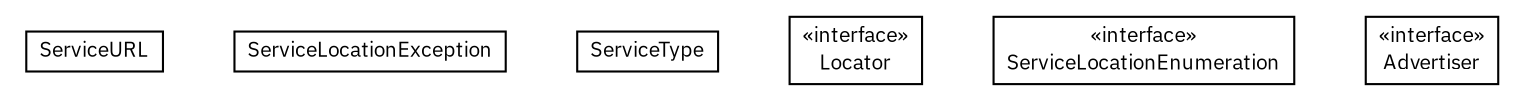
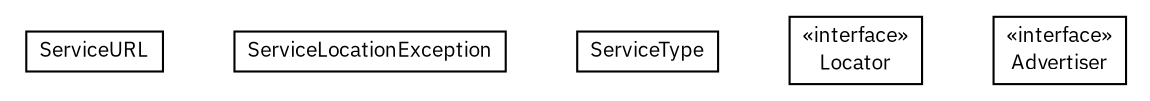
(1143, 50) -> none
